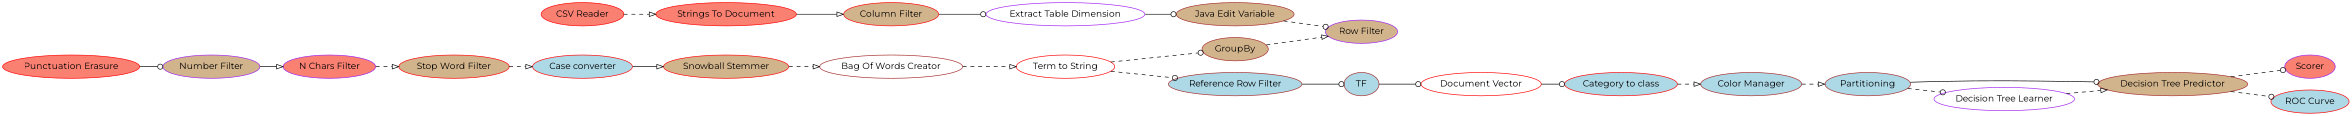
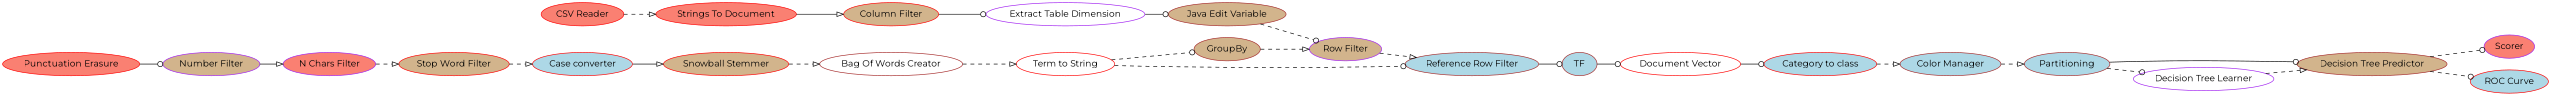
none -> (1395, 55)
